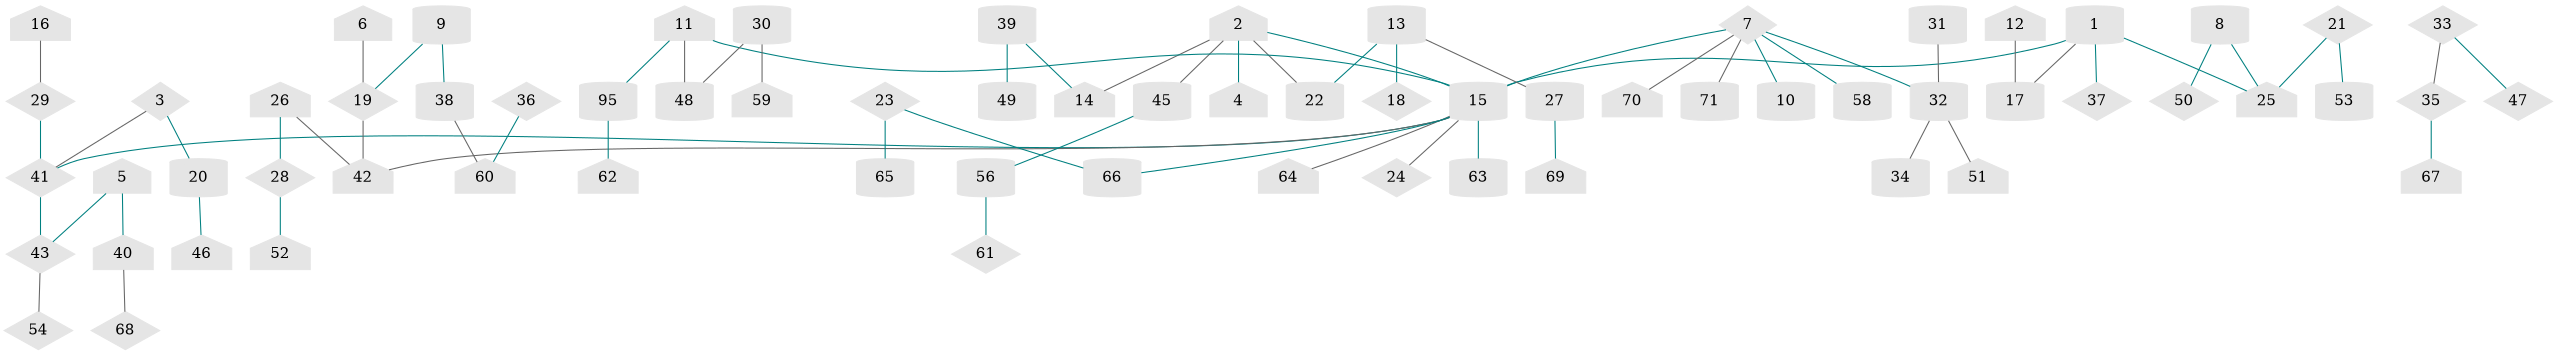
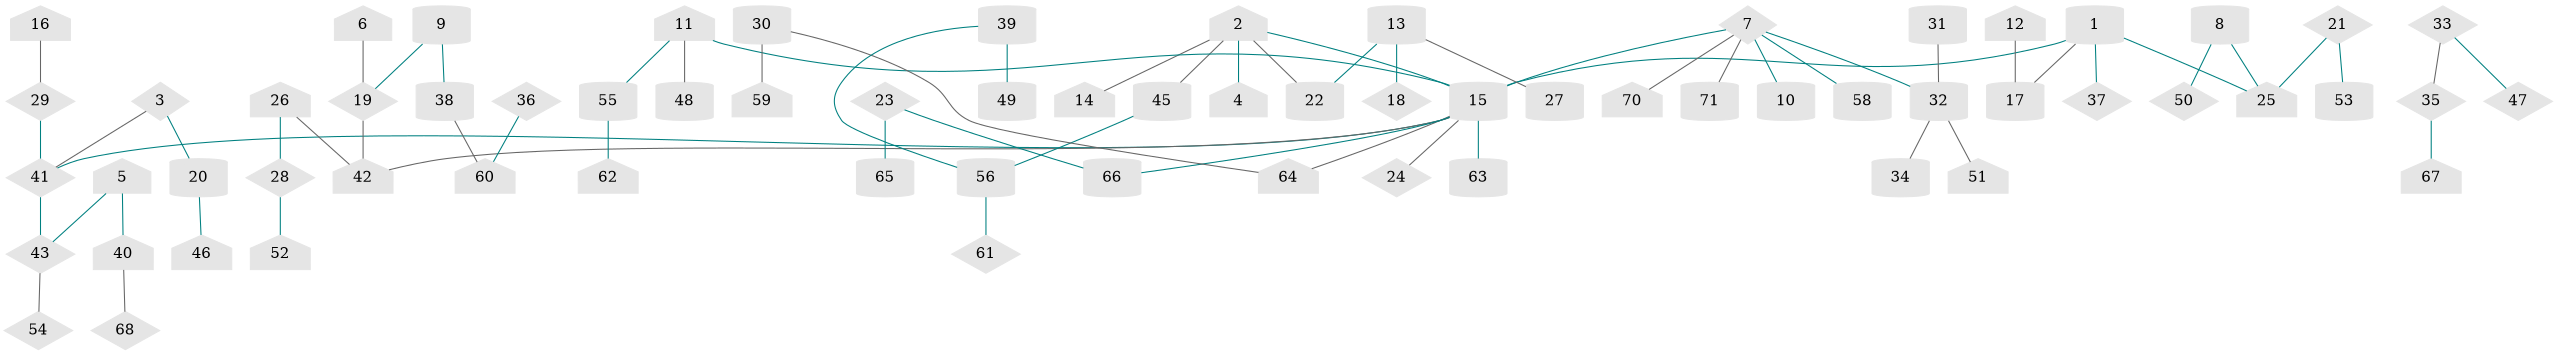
(723, 63) -> (1013, 132)
(1054, 71) -> (838, 88)
(608, 101) -> (608, 101)
(1556, 178) -> none
